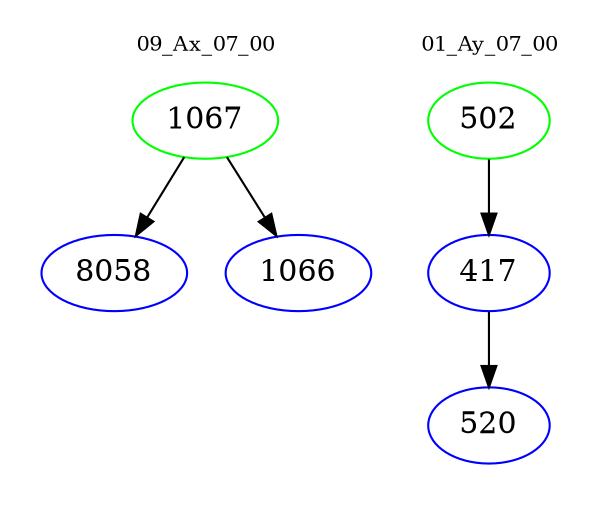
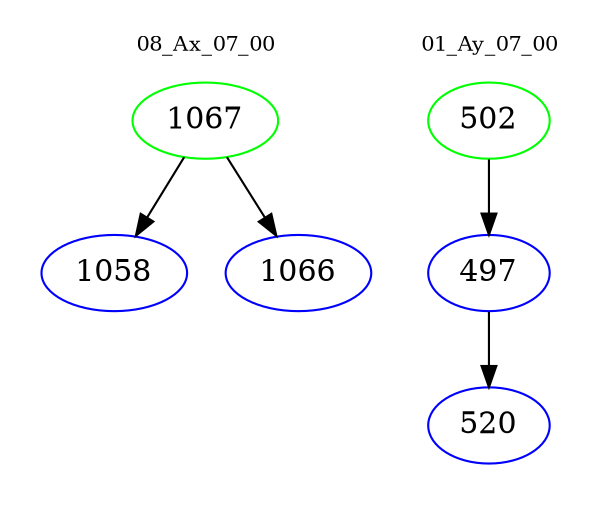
(206, 46) -> (206, 46)
(114, 273) -> (114, 273)
(489, 273) -> (489, 273)
